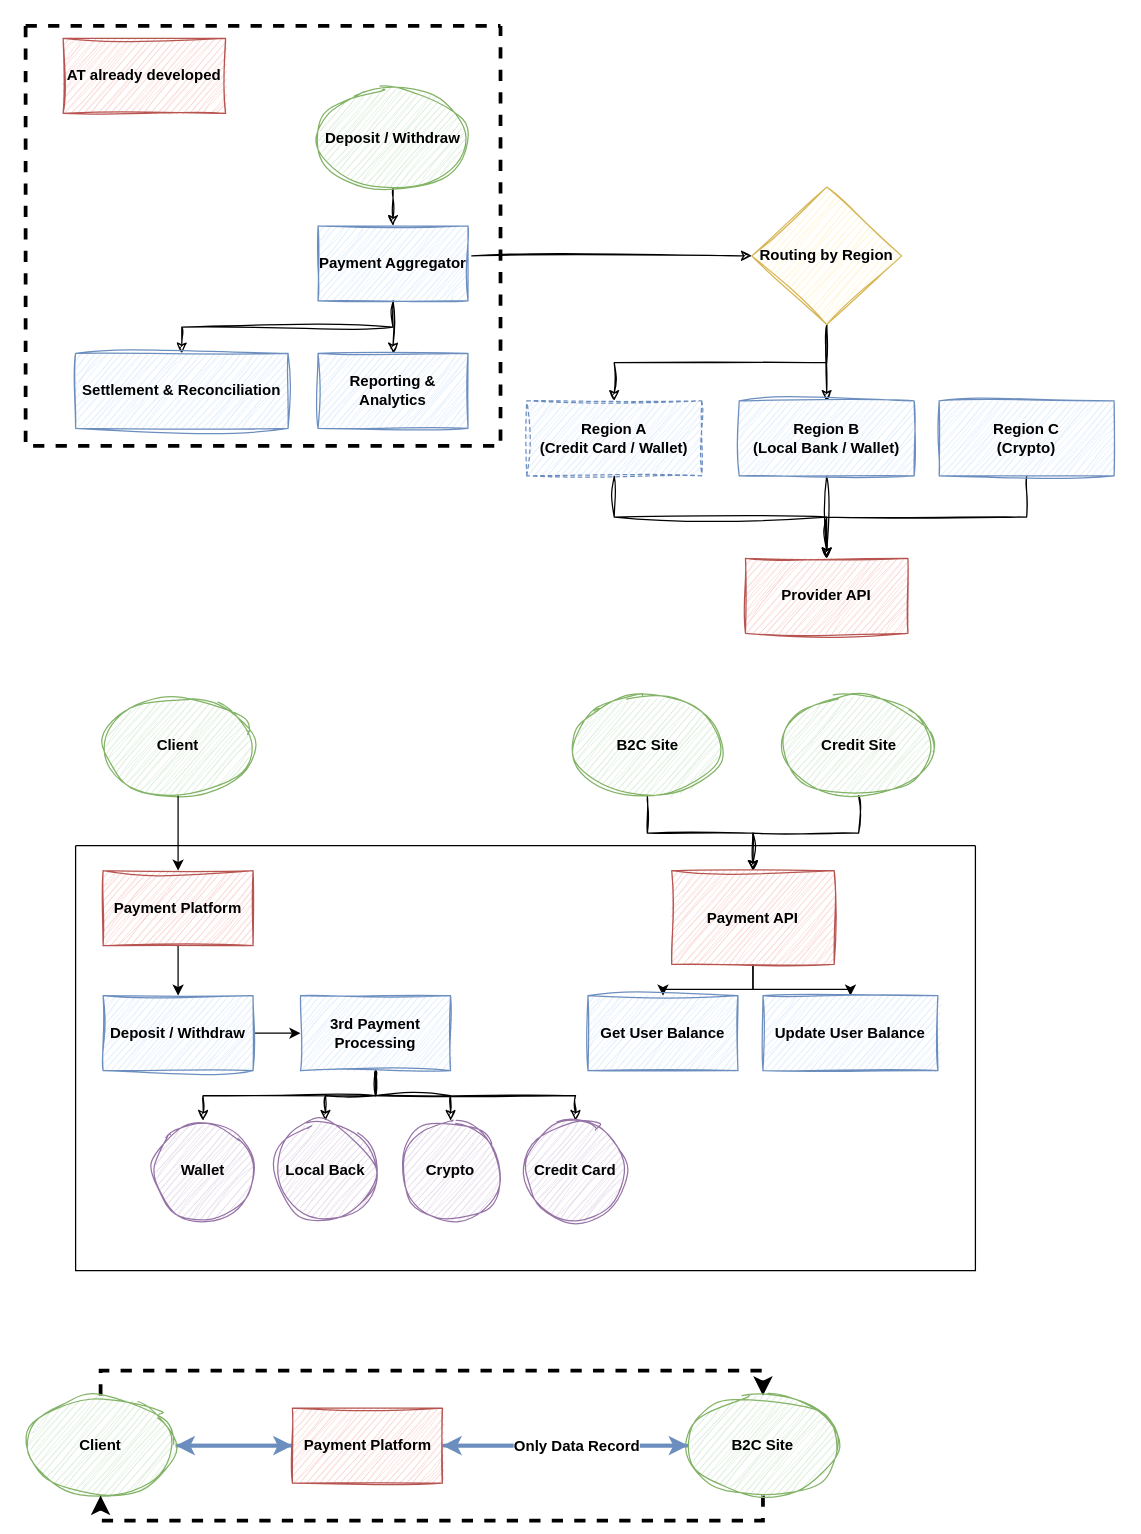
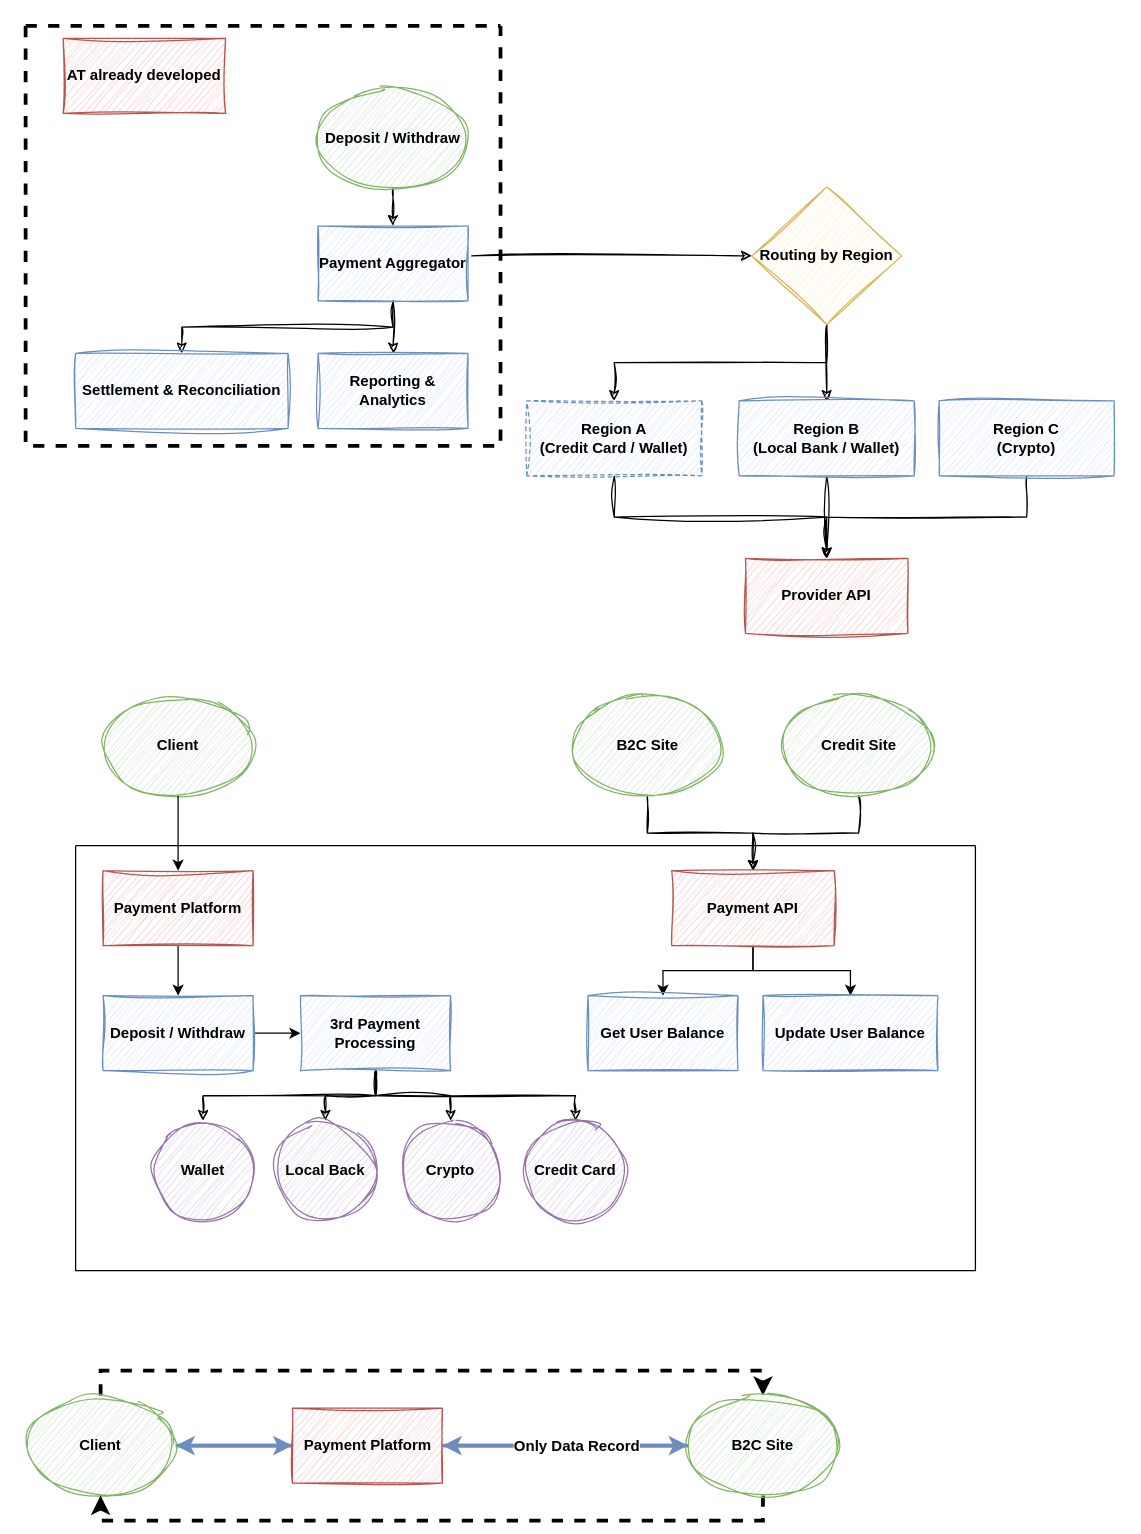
(753, 918) -> (753, 908)
